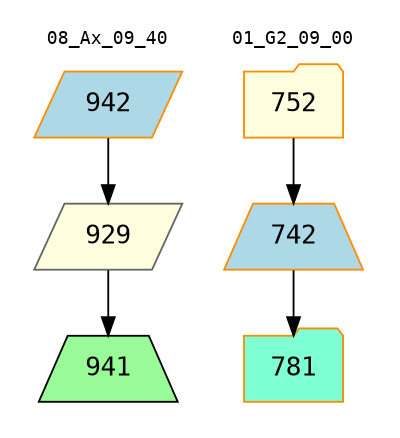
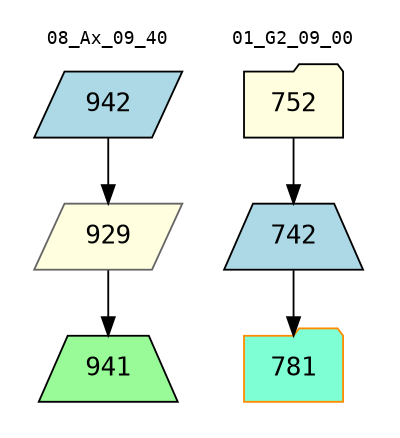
(108, 105) -> (108, 105)
(294, 105) -> (294, 105)
(294, 237) -> (294, 237)
